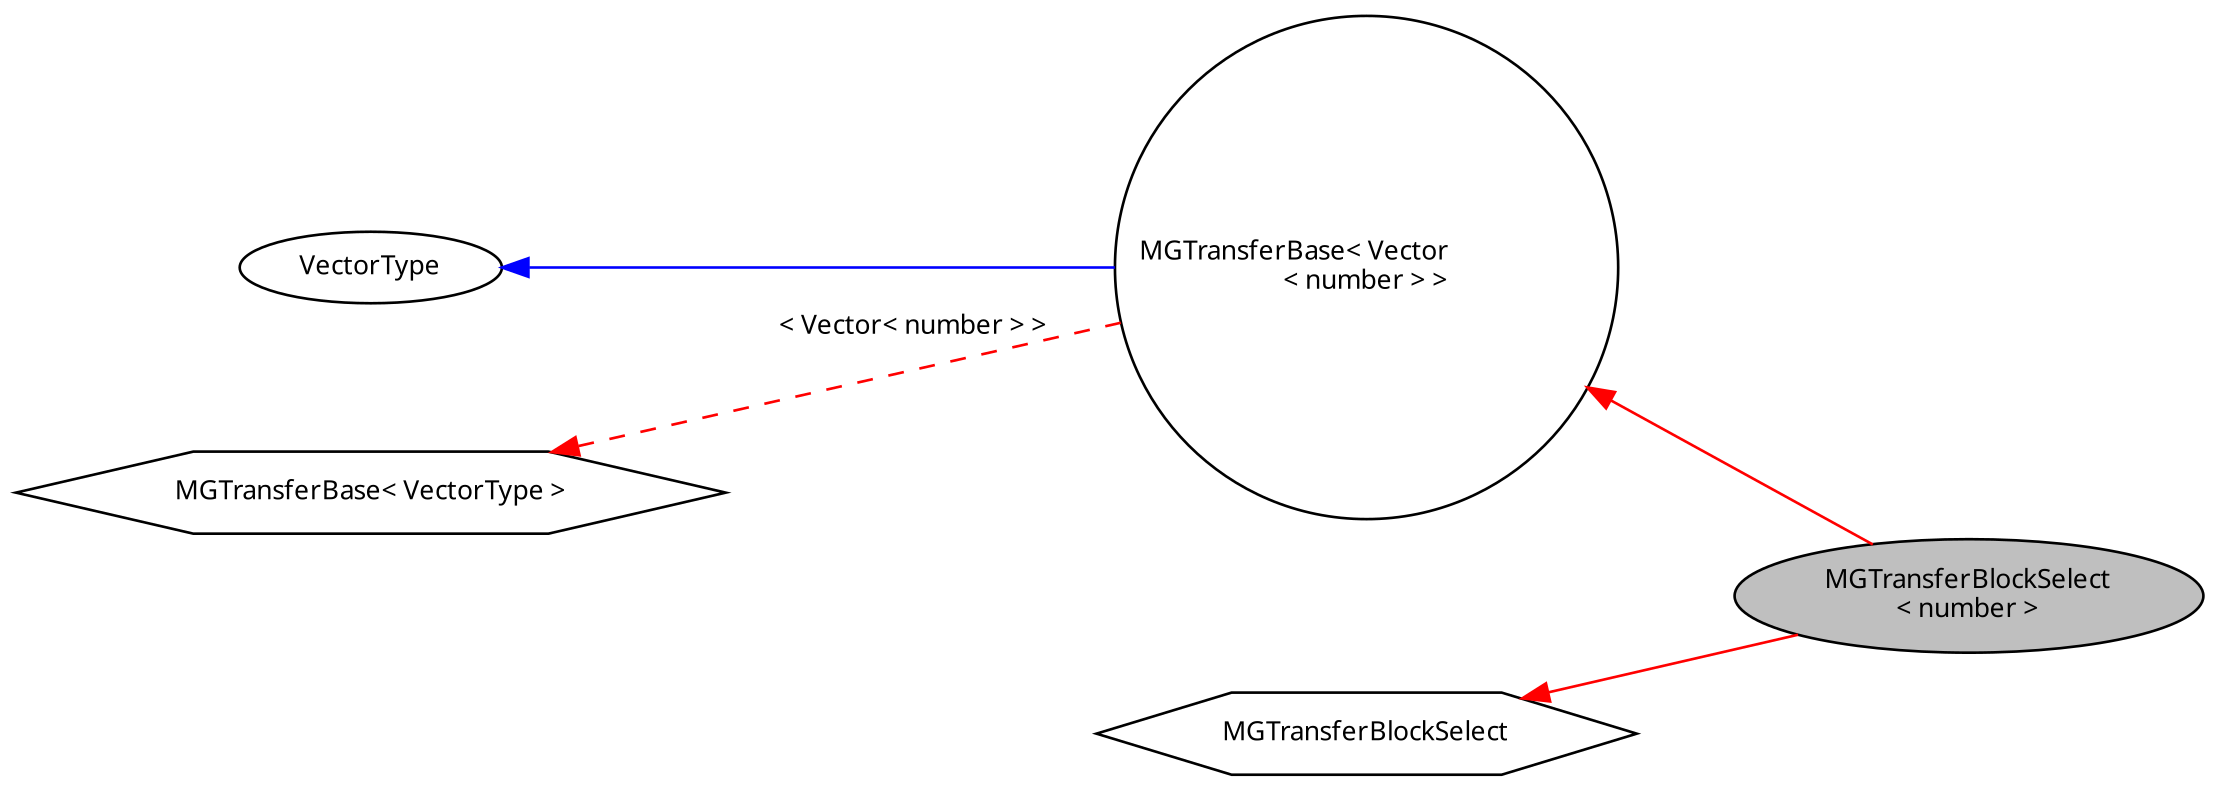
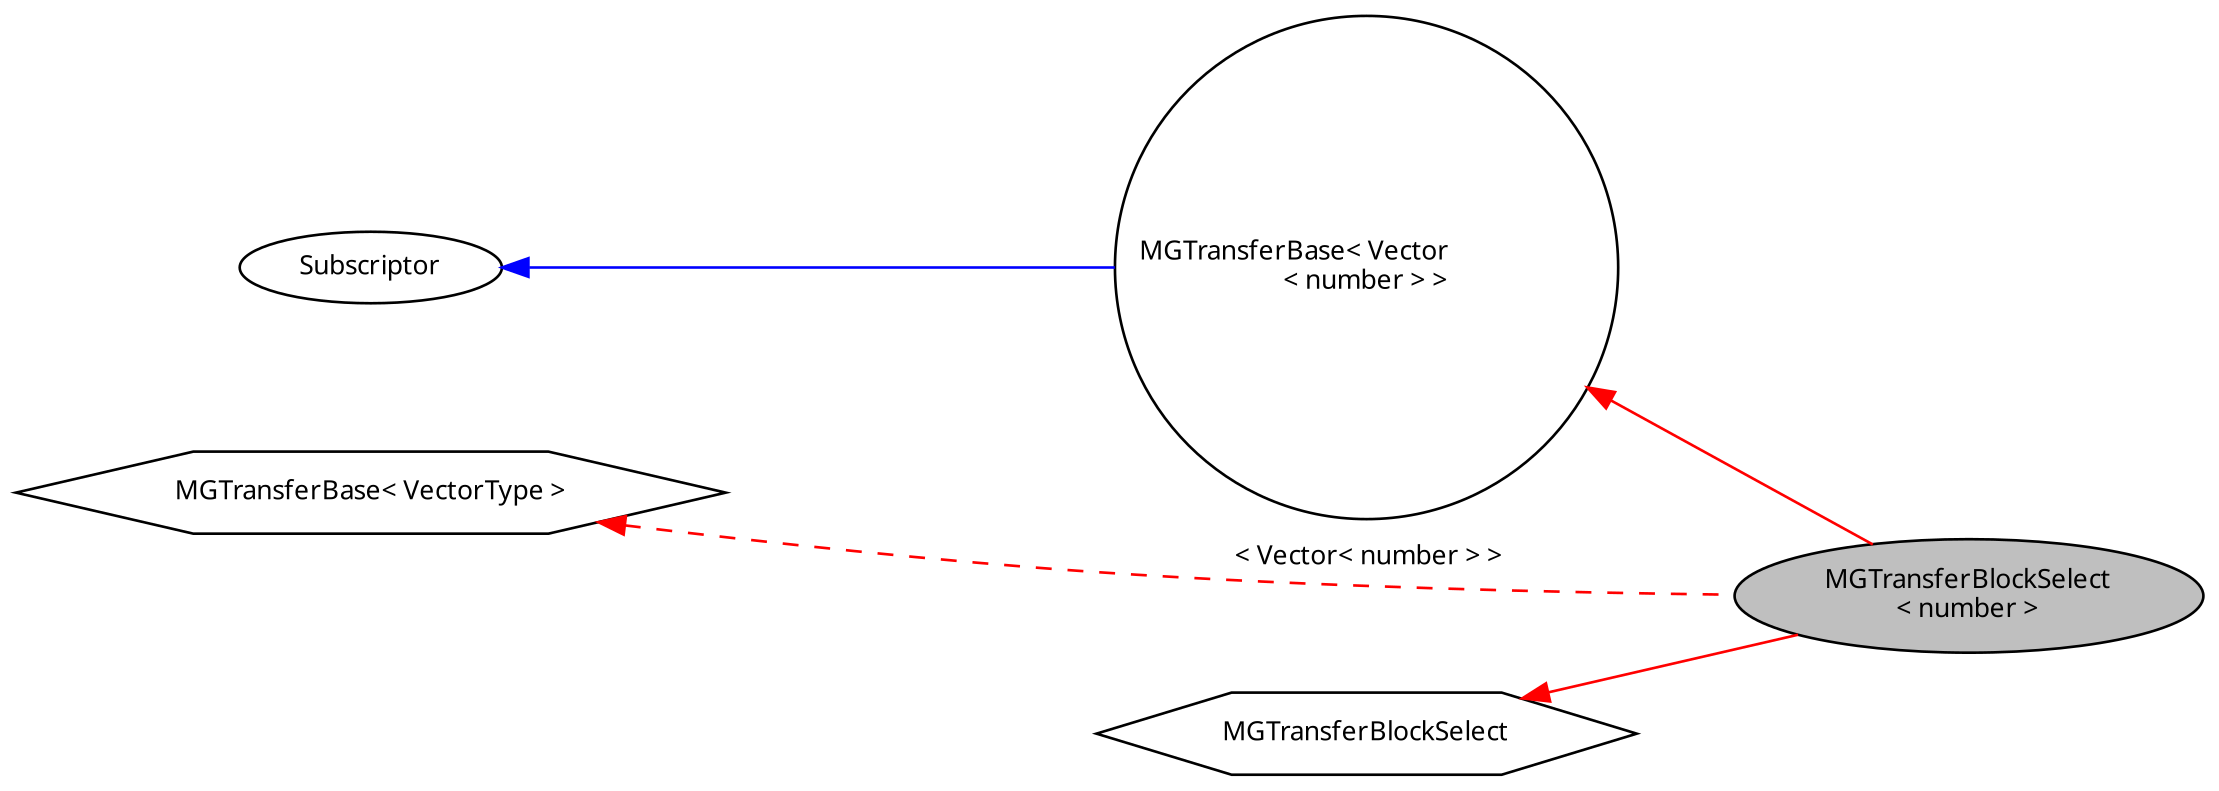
(371, 268) -> (371, 268)
(850, 384) -> (1178, 577)
